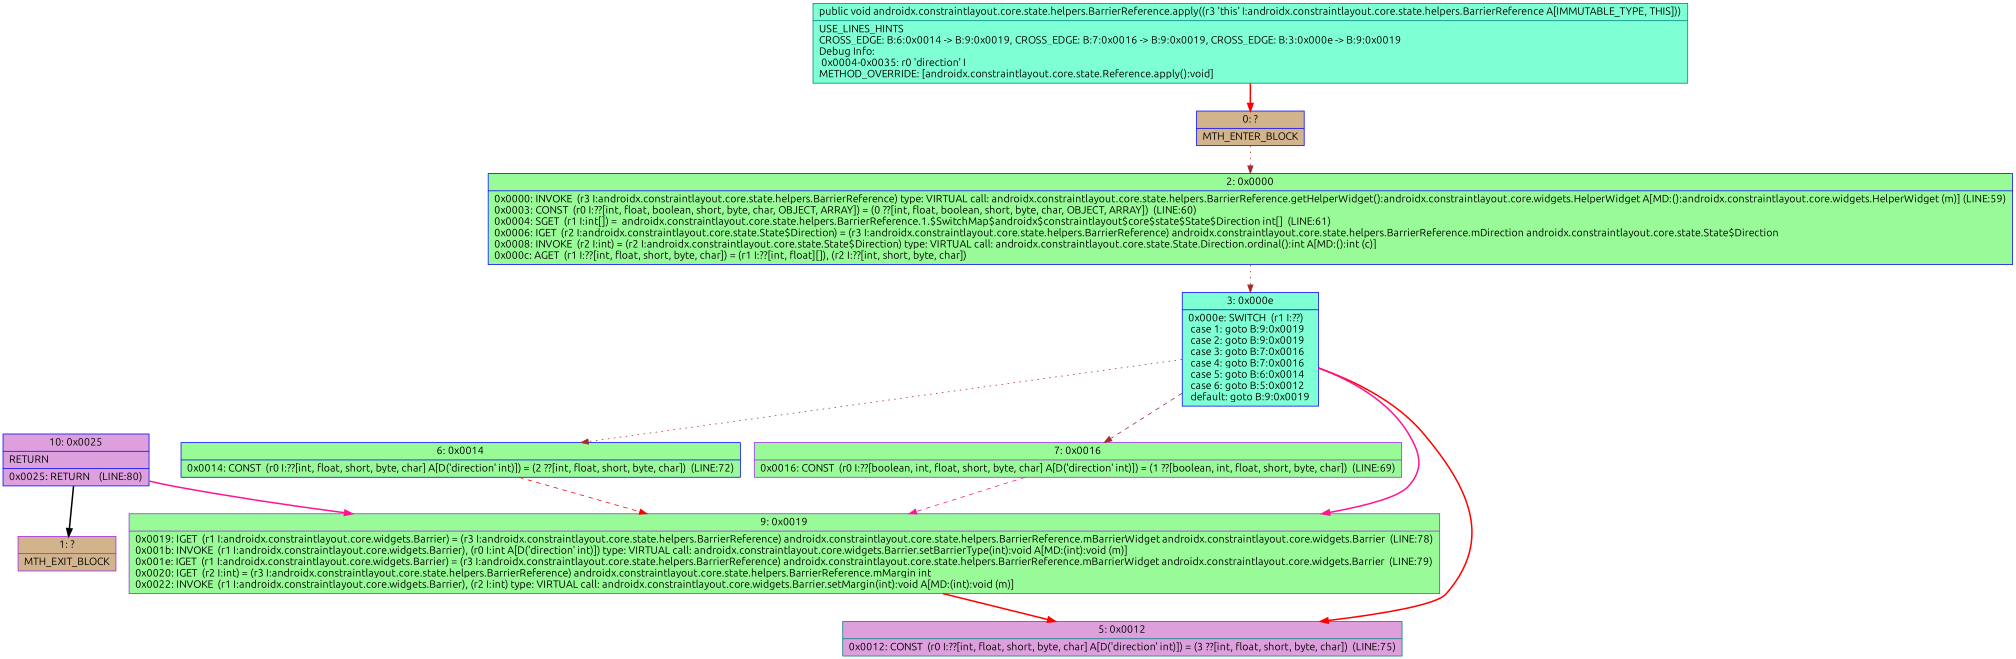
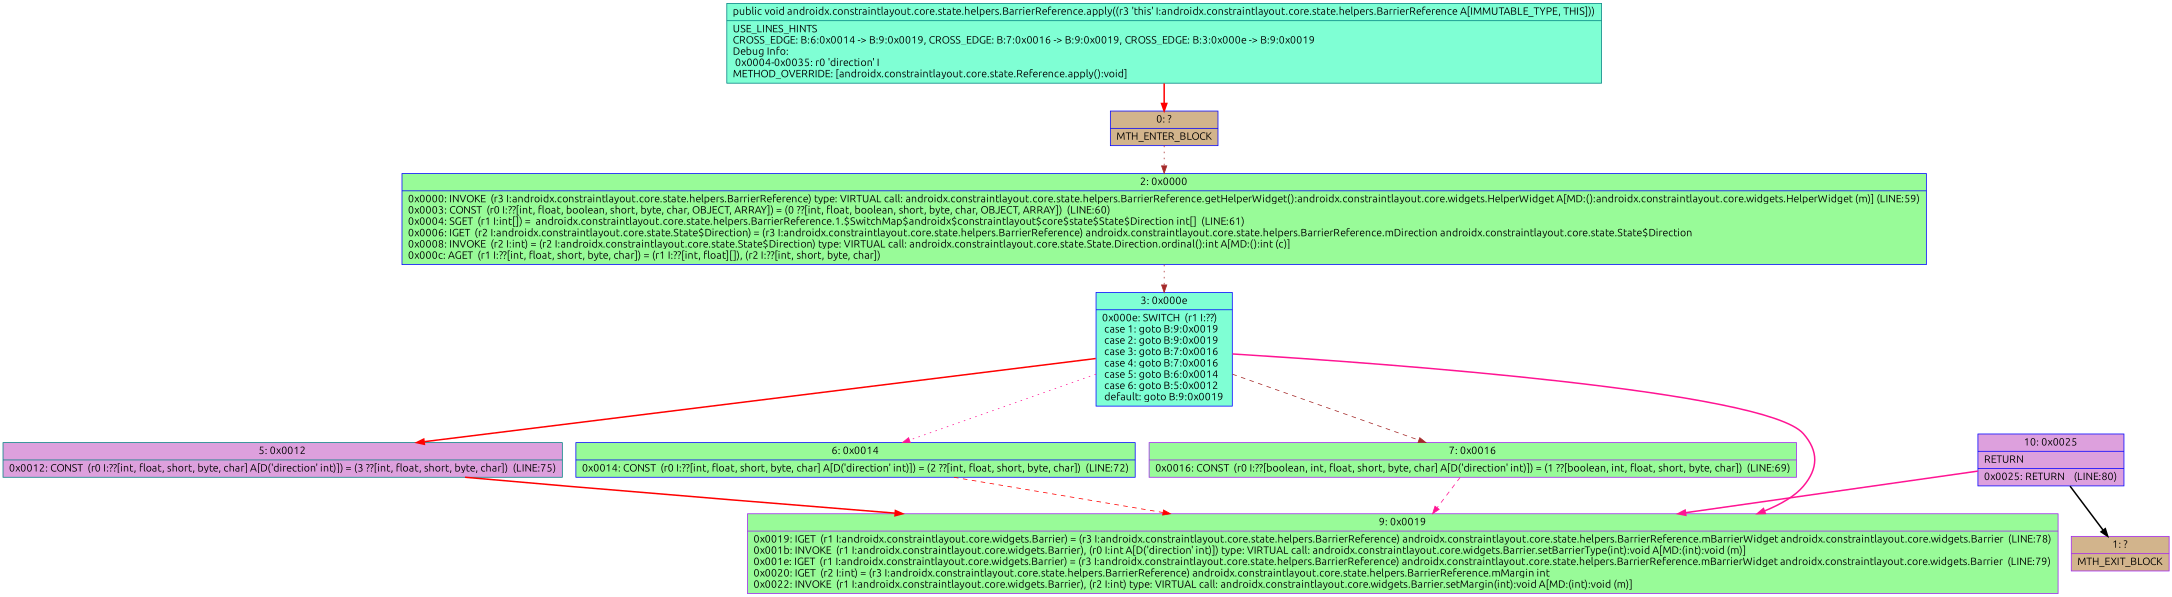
(885, 401) -> (1003, 407)
(995, 607) -> (680, 496)
